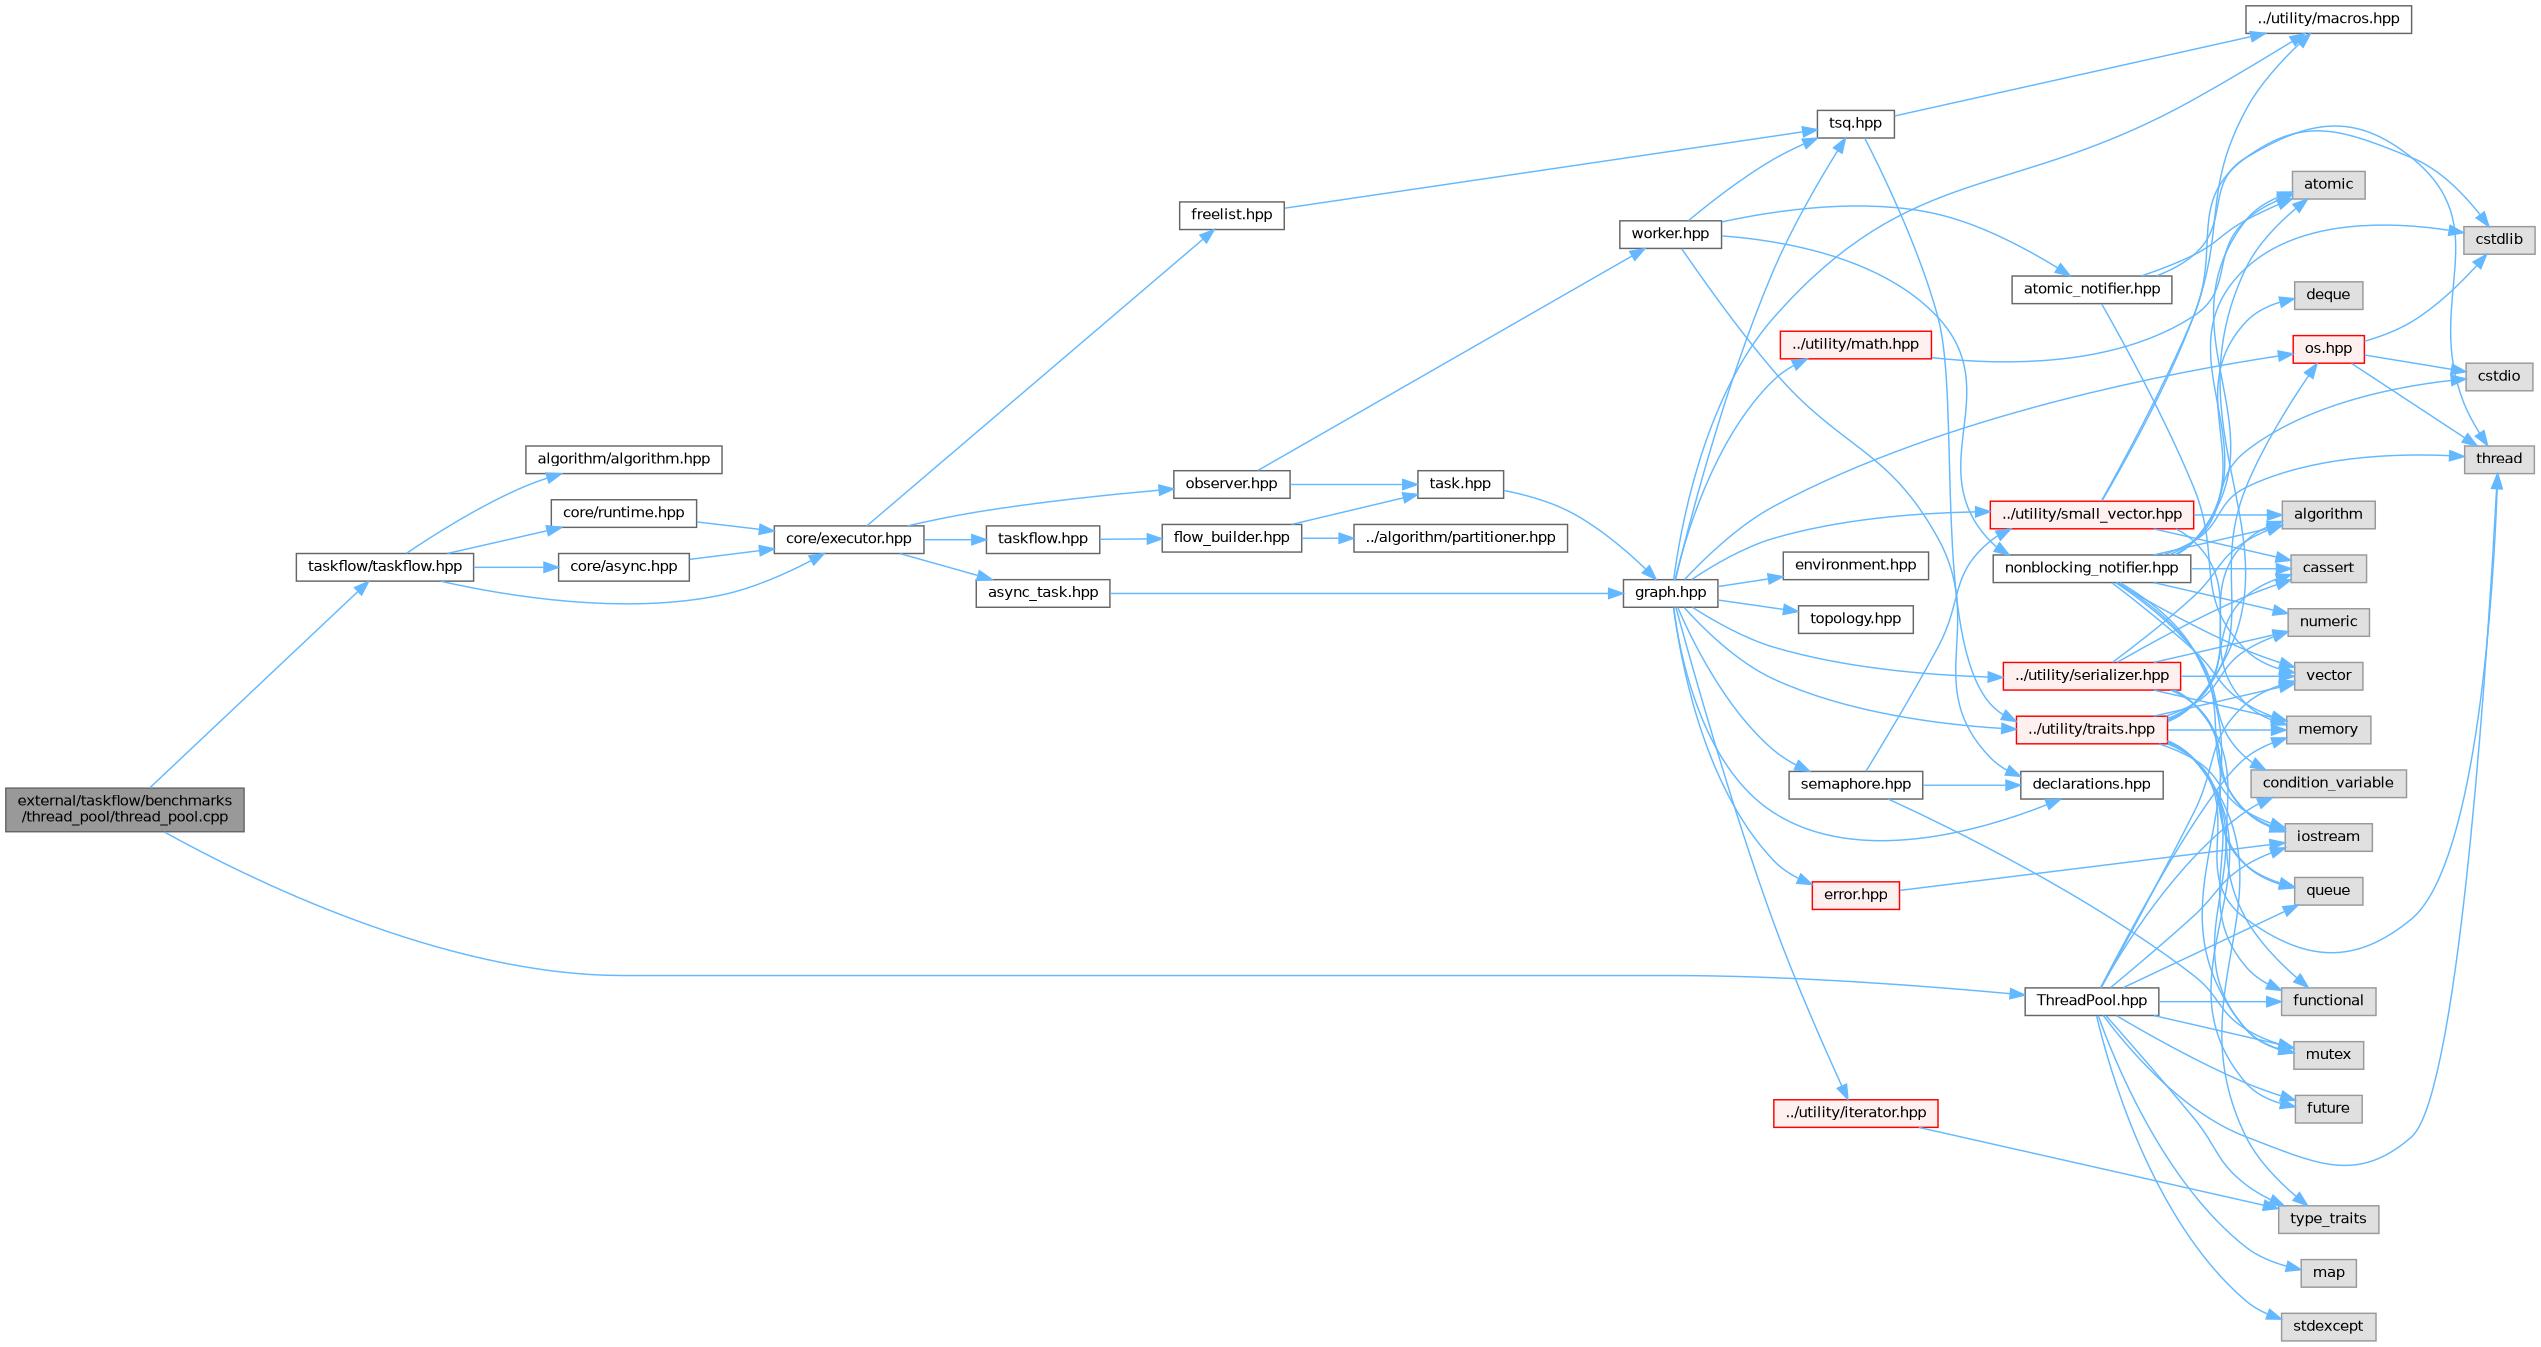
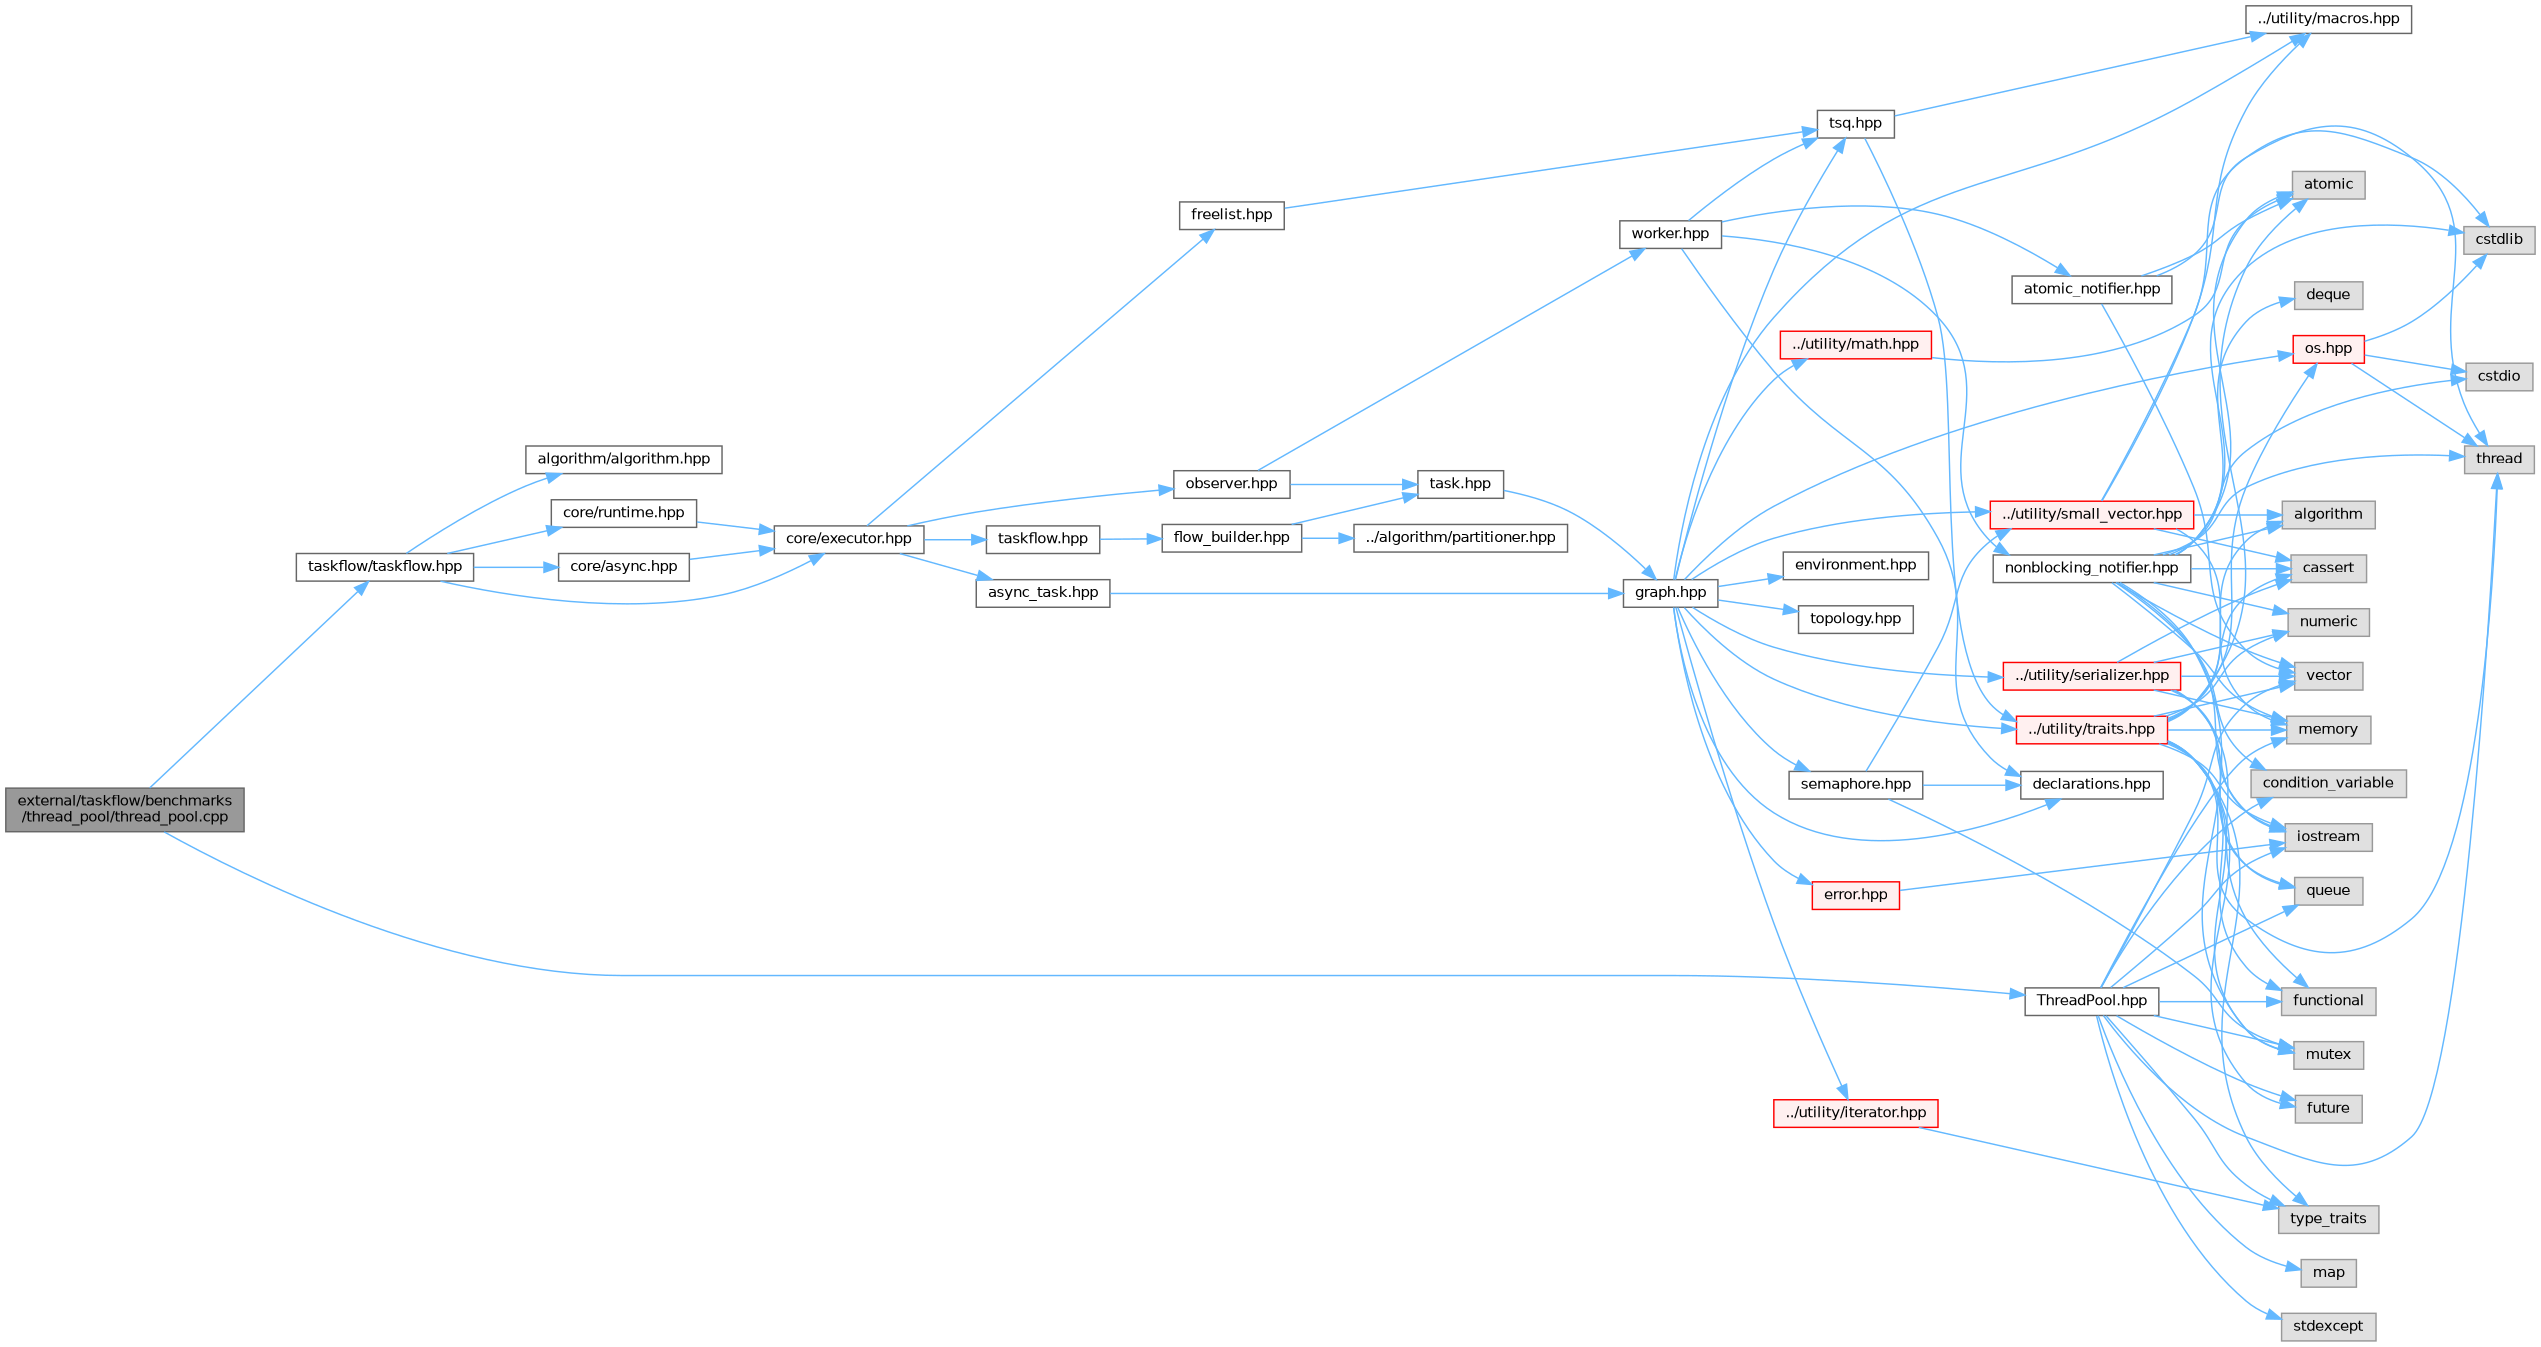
(2189, 601) -> none
